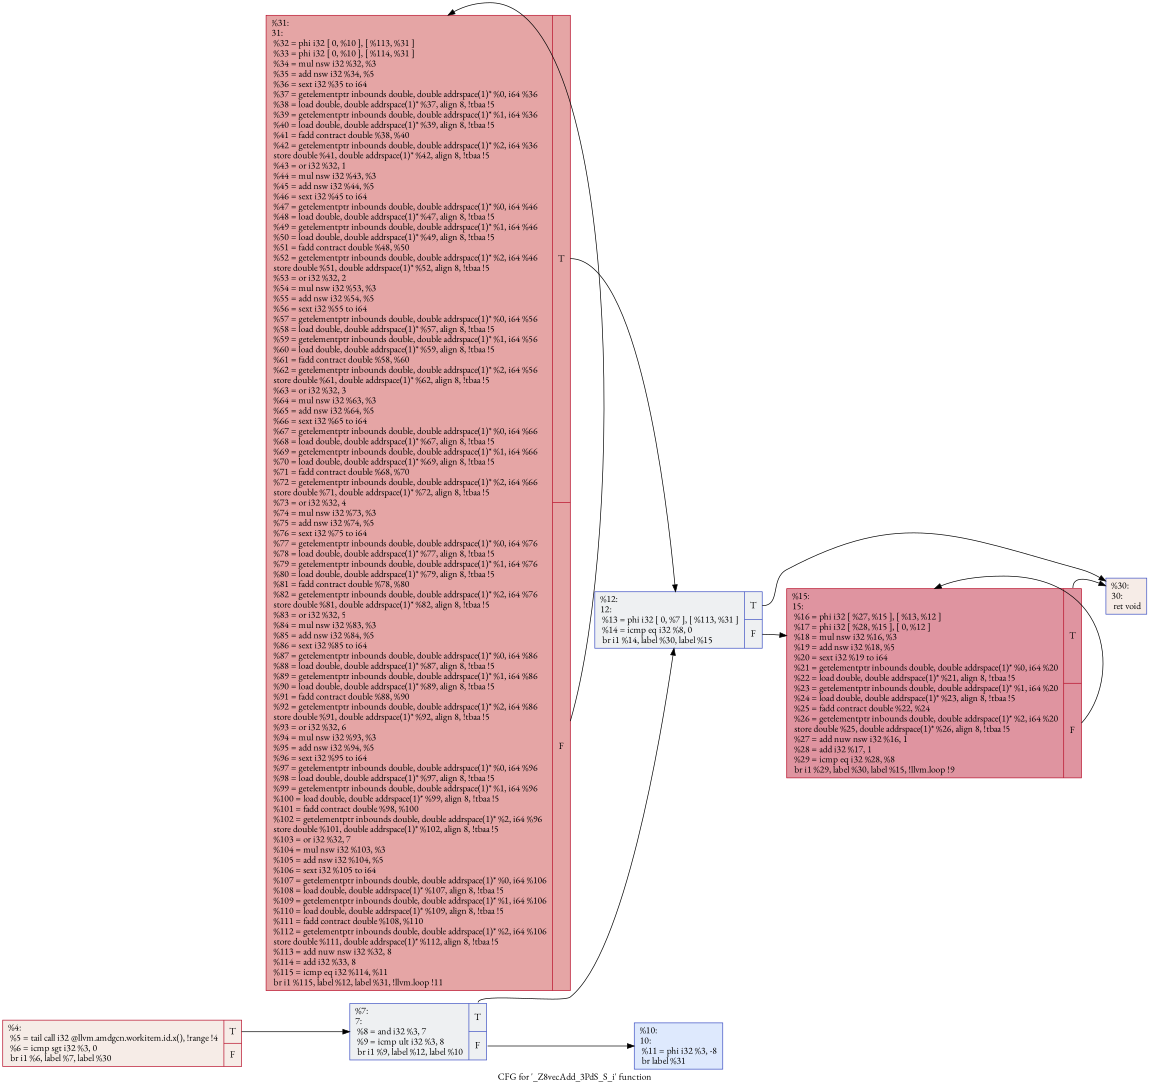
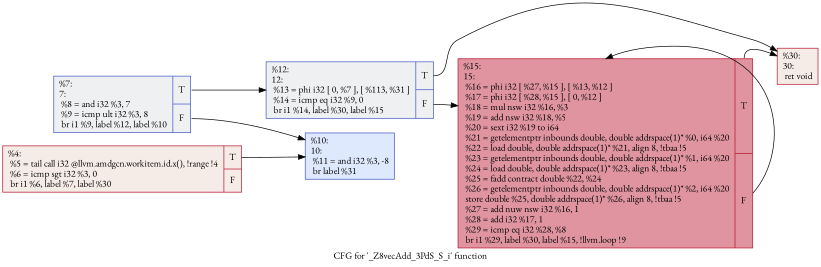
(418, 503) -> none
(1126, 596) -> (798, 66)
(647, 630) -> (318, 100)
(292, 1032) -> (270, 157)
(679, 1051) -> (350, 161)
